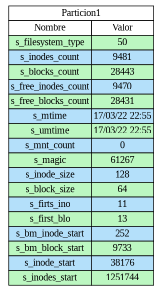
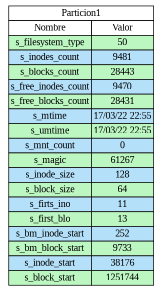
(50, 278) -> (50, 278)
